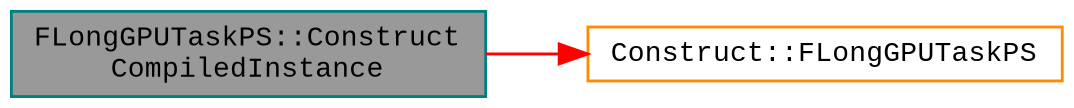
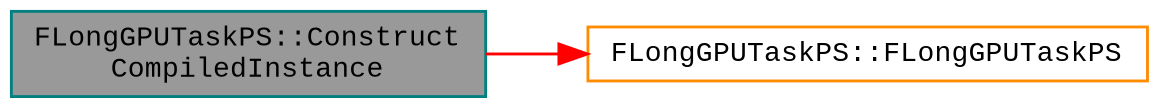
(825, 54) -> (868, 54)
